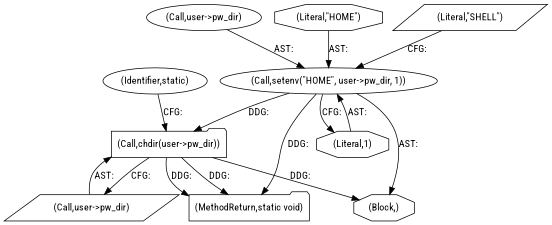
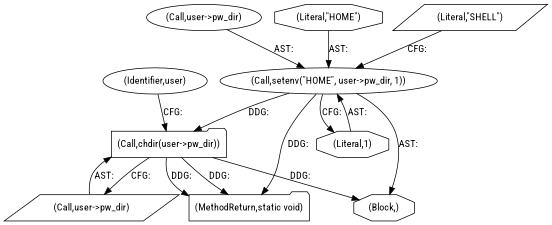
(155, 81) -> (155, 81)
